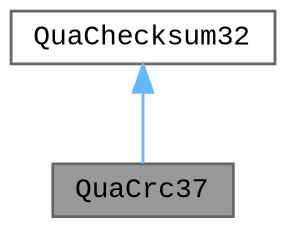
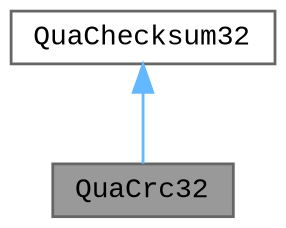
(143, 190) -> (143, 190)
